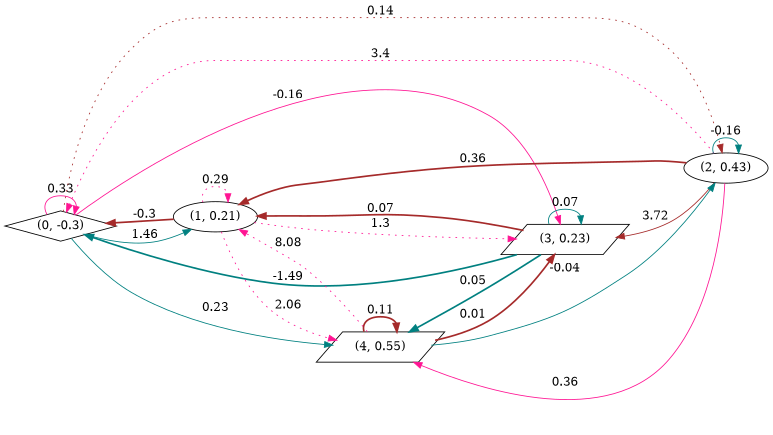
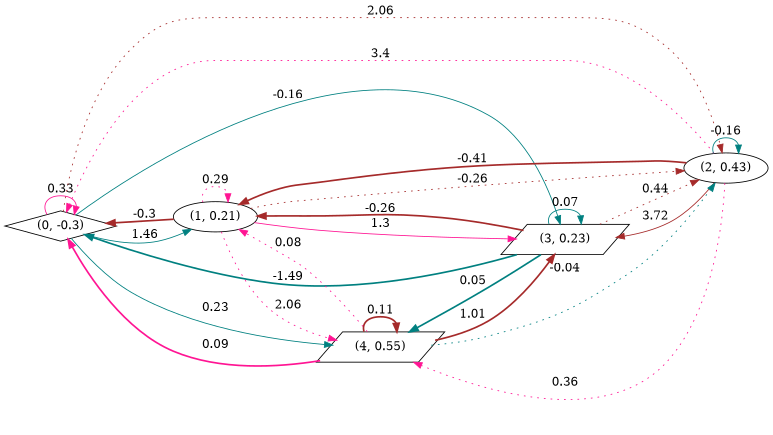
(381, 11) -> (381, 11)
(333, 96) -> (333, 96)
(473, 159) -> (473, 159)
none -> (463, 187)
none -> (645, 204)
(381, 209) -> (381, 209)
(381, 234) -> (381, 234)
(288, 243) -> (288, 243)
(588, 299) -> (588, 299)
(473, 315) -> (473, 315)
none -> (174, 351)
(640, 383) -> (640, 383)
